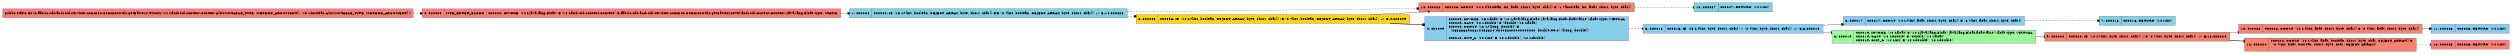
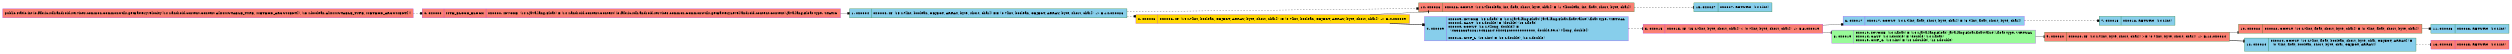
(465, 13) -> (465, 13)
(1733, 29) -> (1733, 29)
(2470, 29) -> (2470, 29)
(2330, 45) -> (2330, 45)
